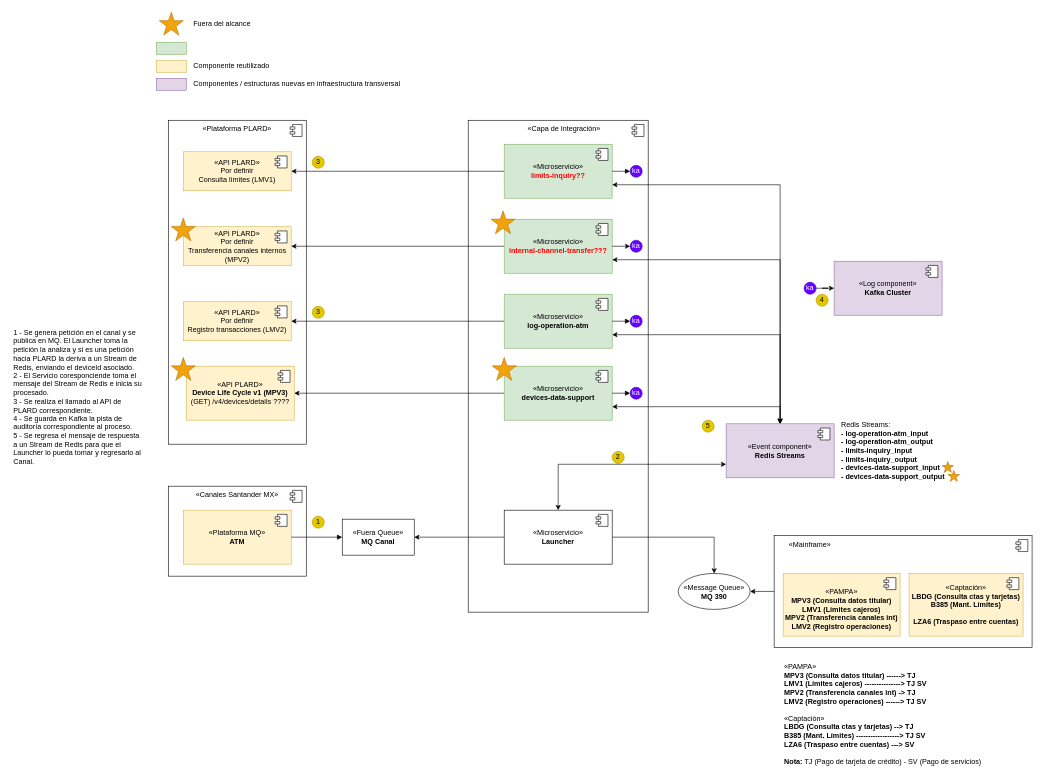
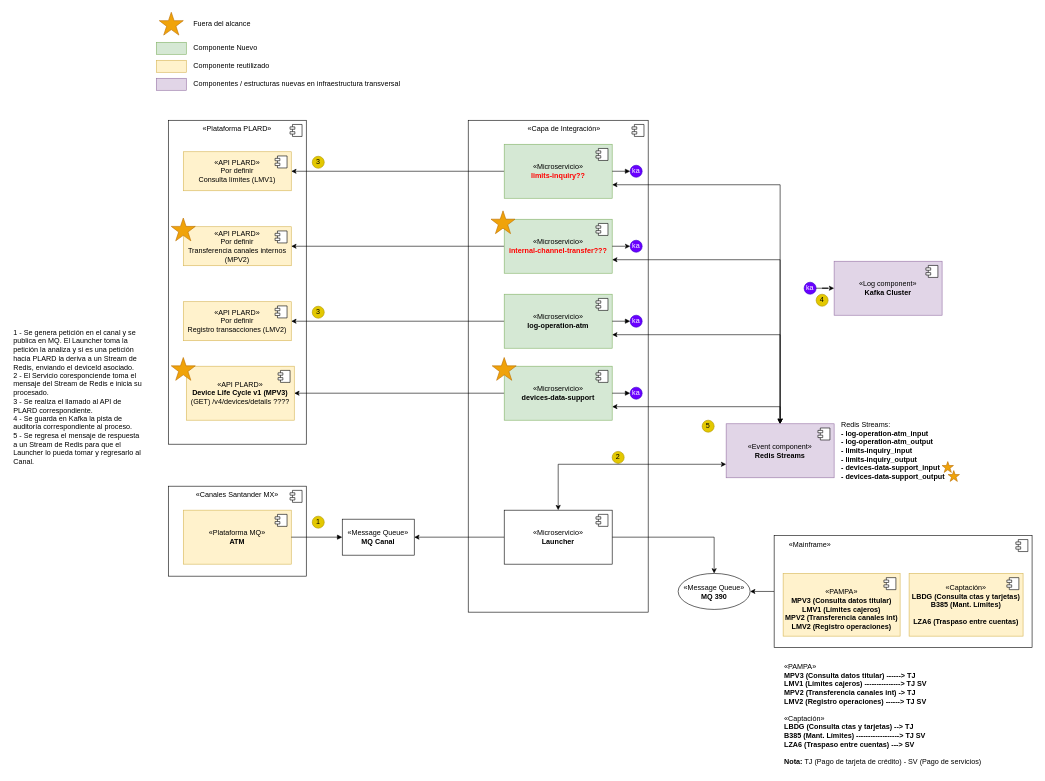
none -> (225, 48)
(378, 537) -> (378, 537)
